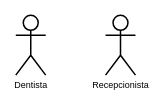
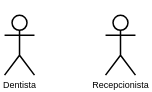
(30, 45) -> (19, 45)
